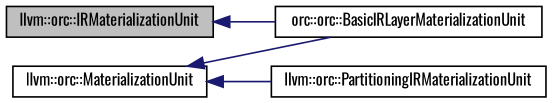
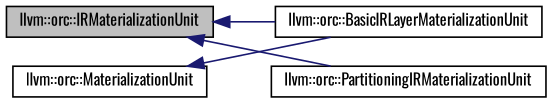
(409, 22) -> (409, 22)
(247, 82) -> (286, 57)
